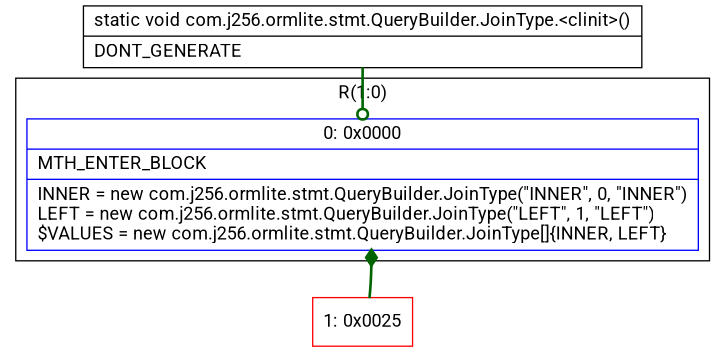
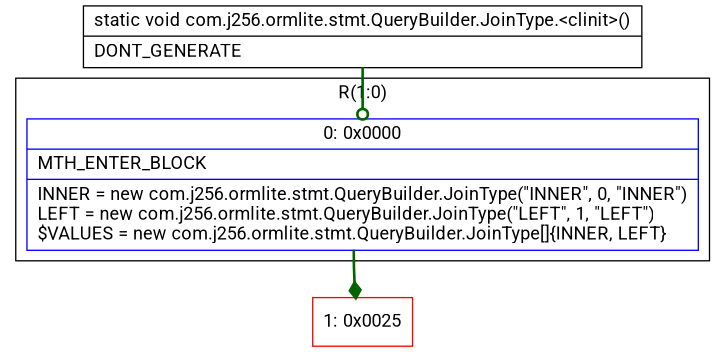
(371, 282) -> (354, 269)
